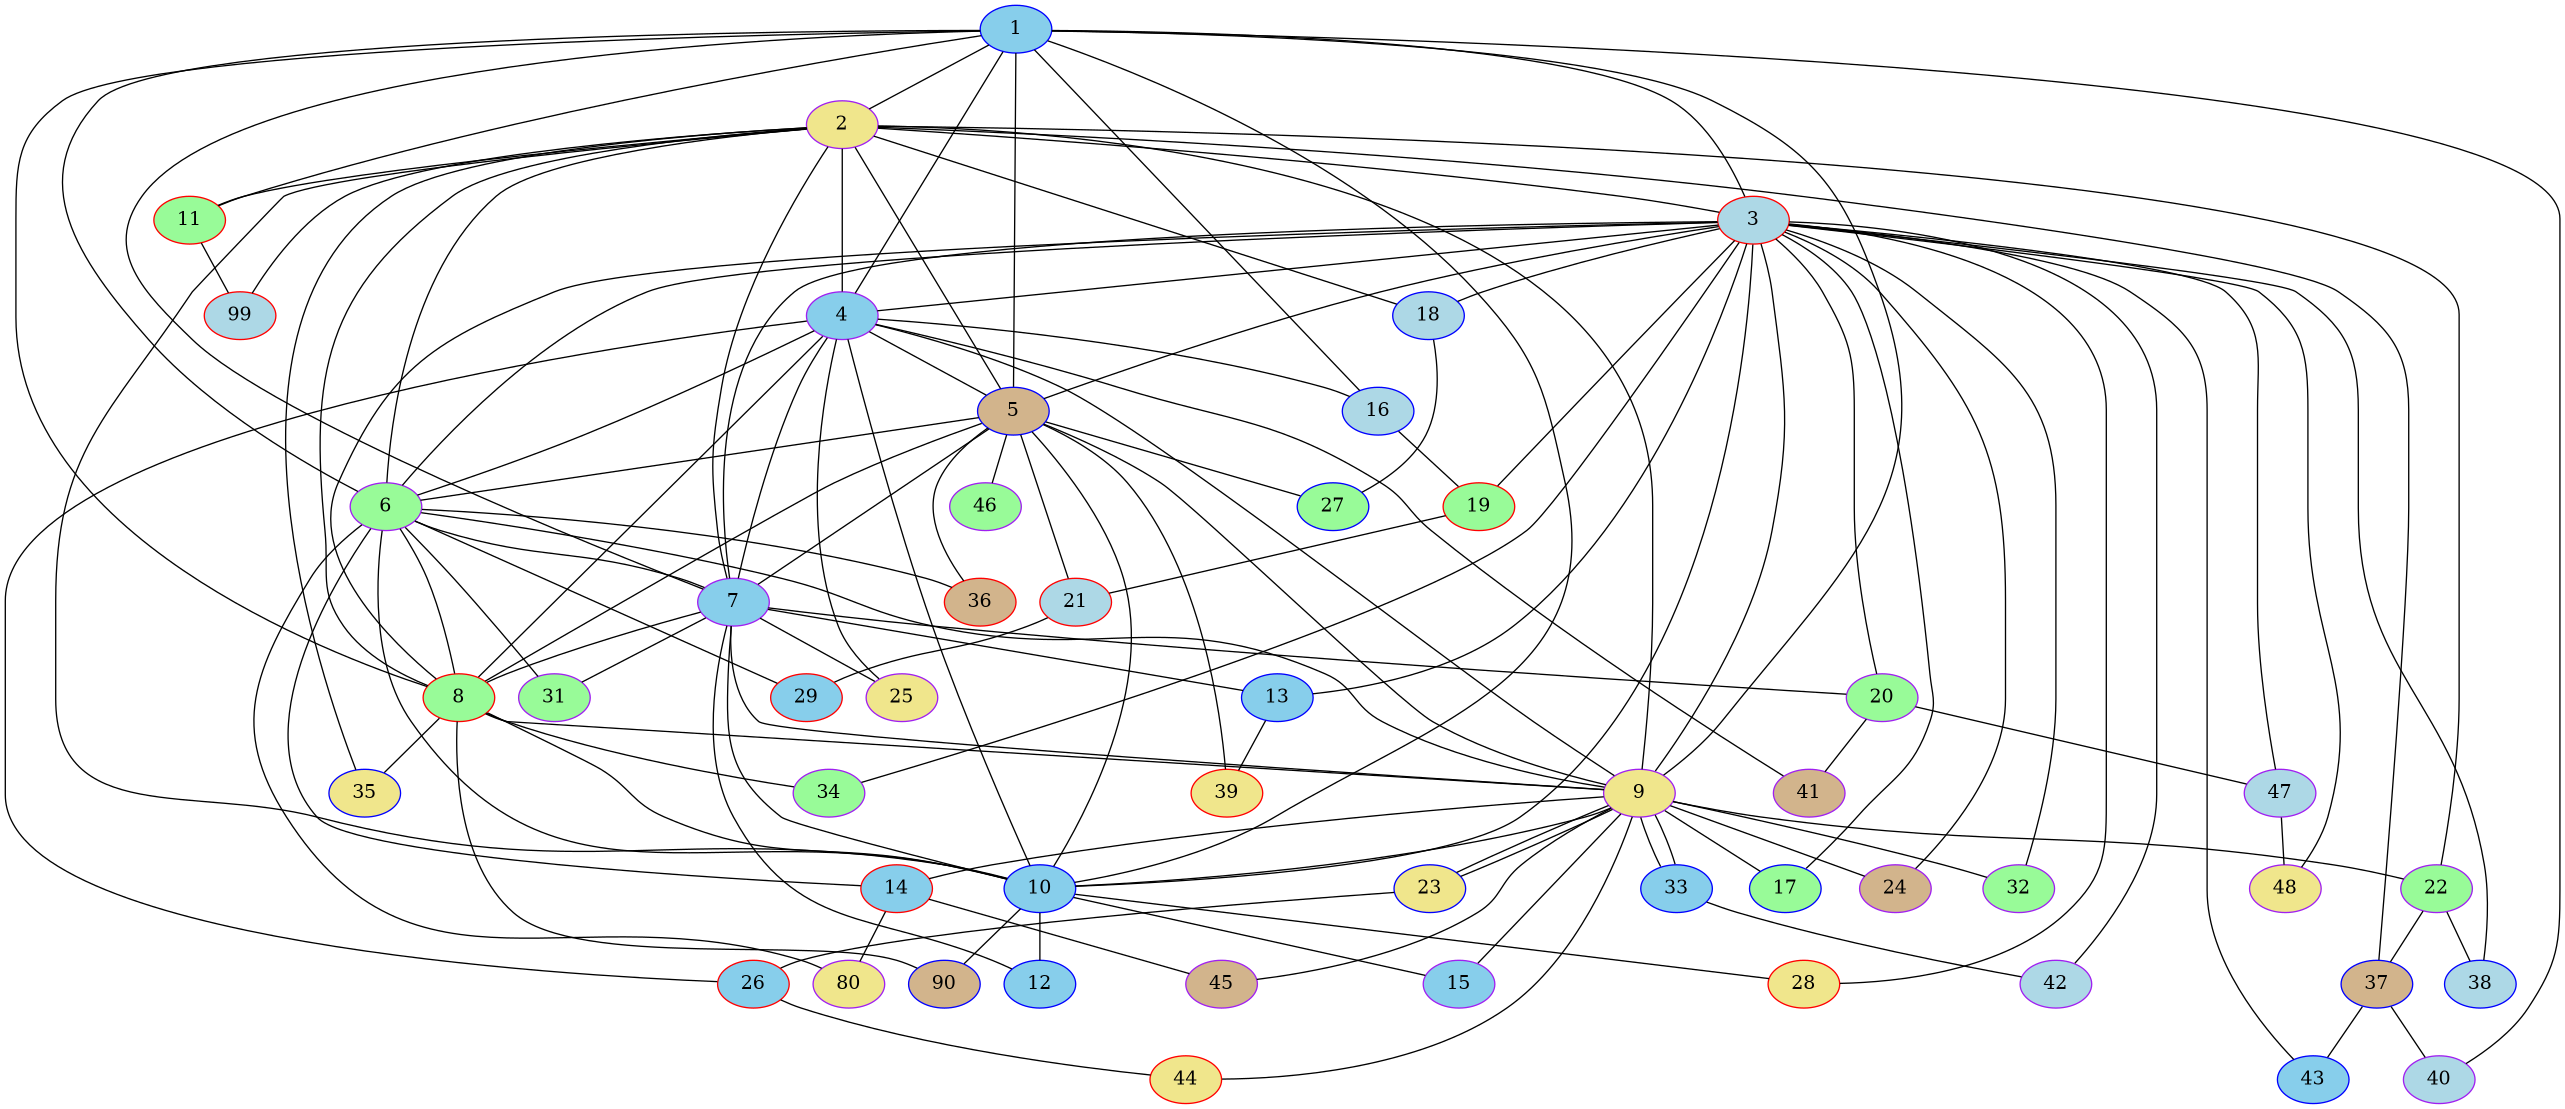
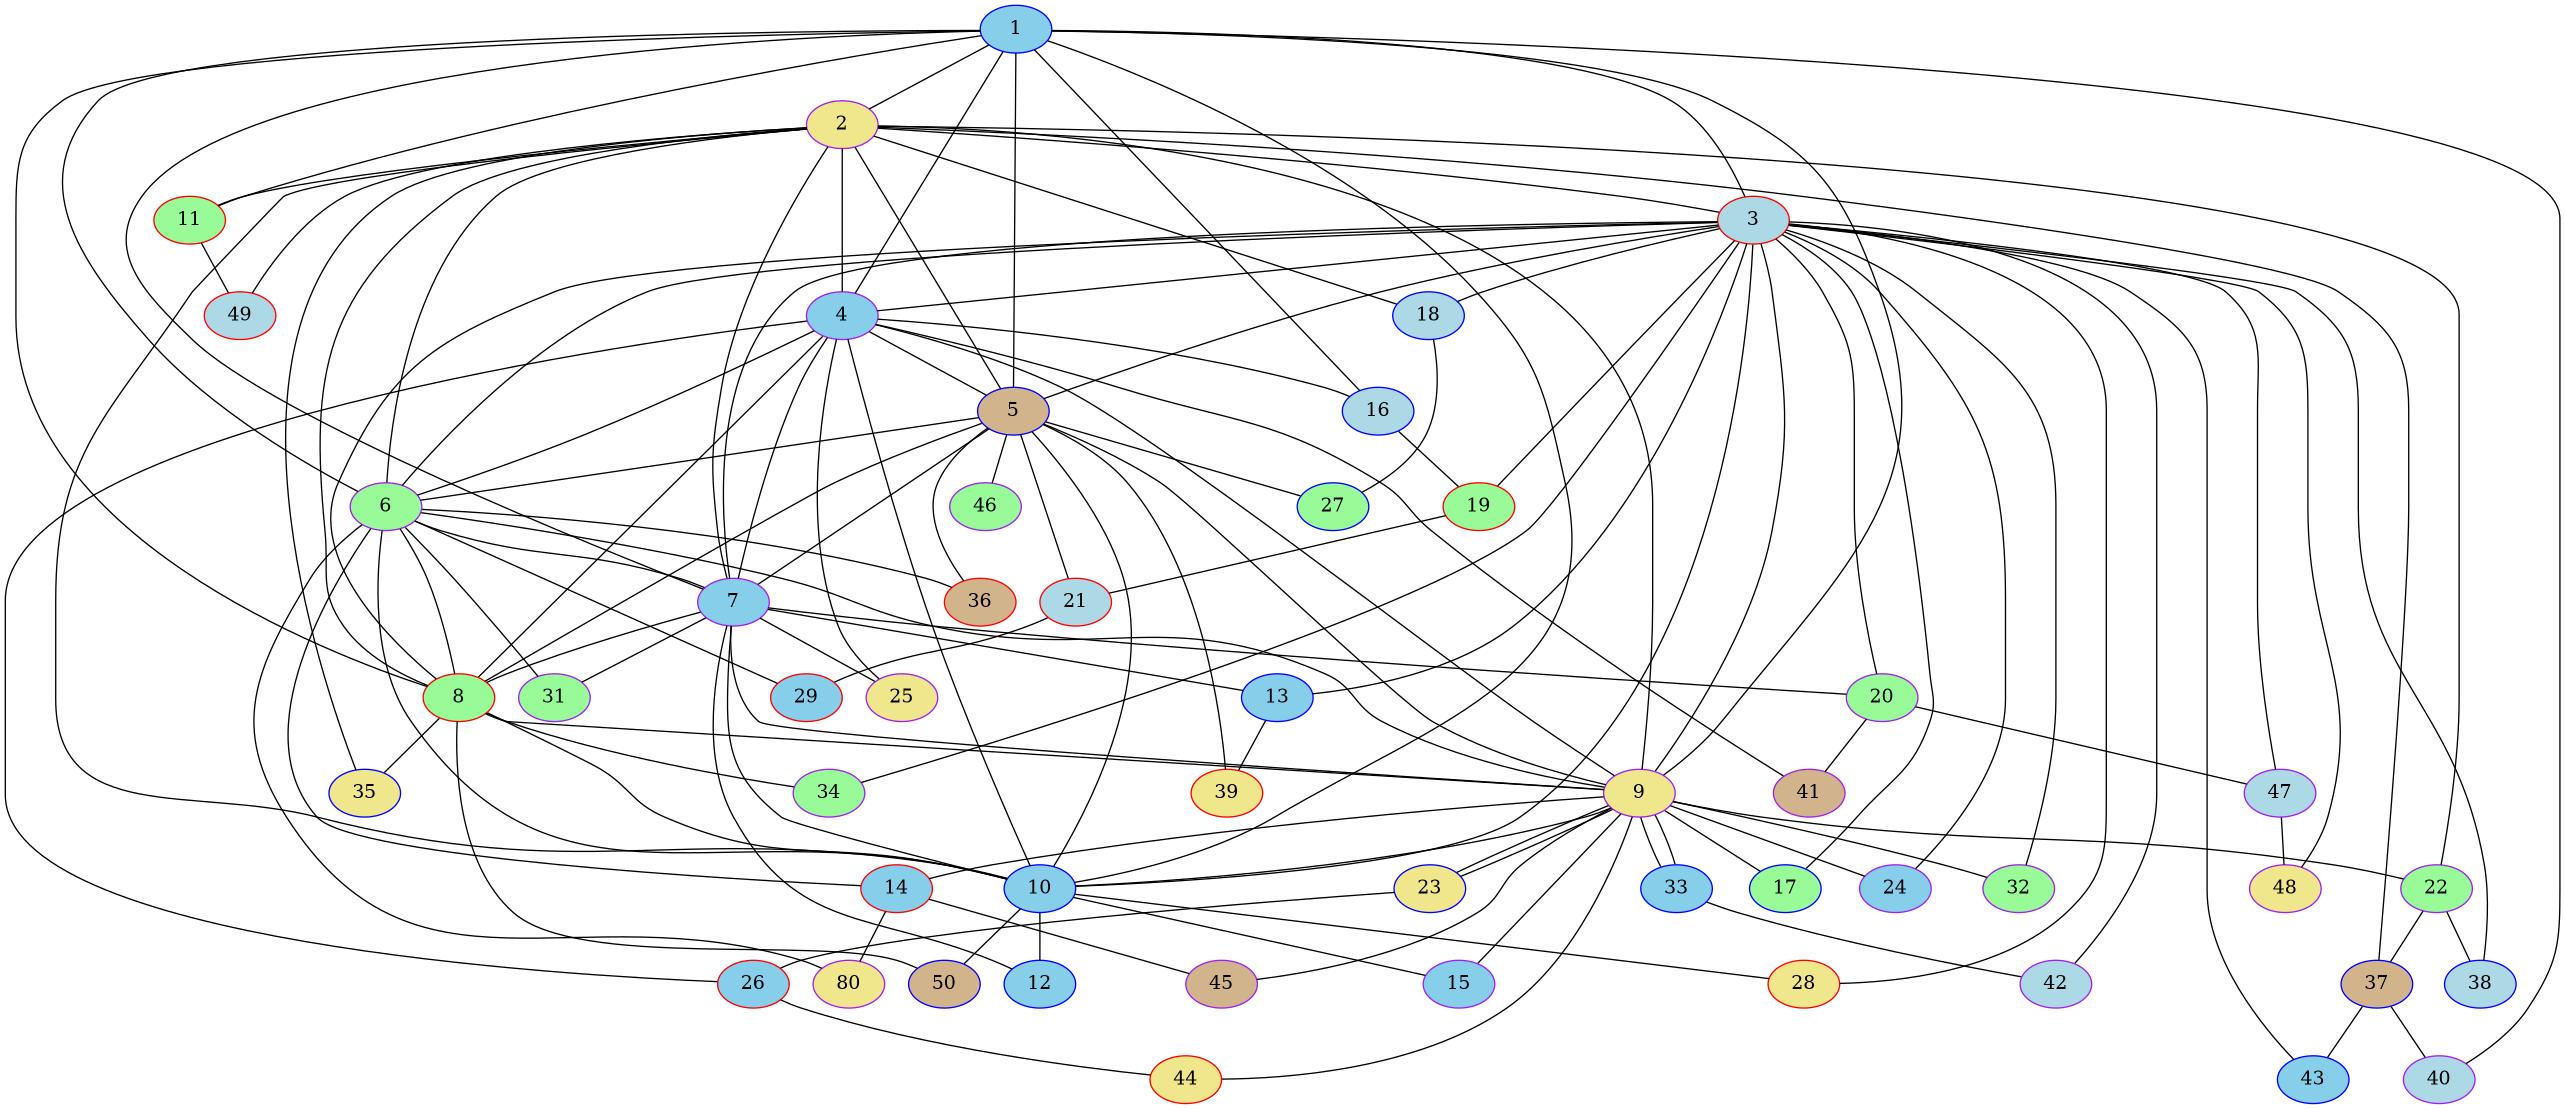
(240, 316) -> (240, 316)
(1895, 889) -> (1895, 889)
(944, 984) -> (944, 984)
